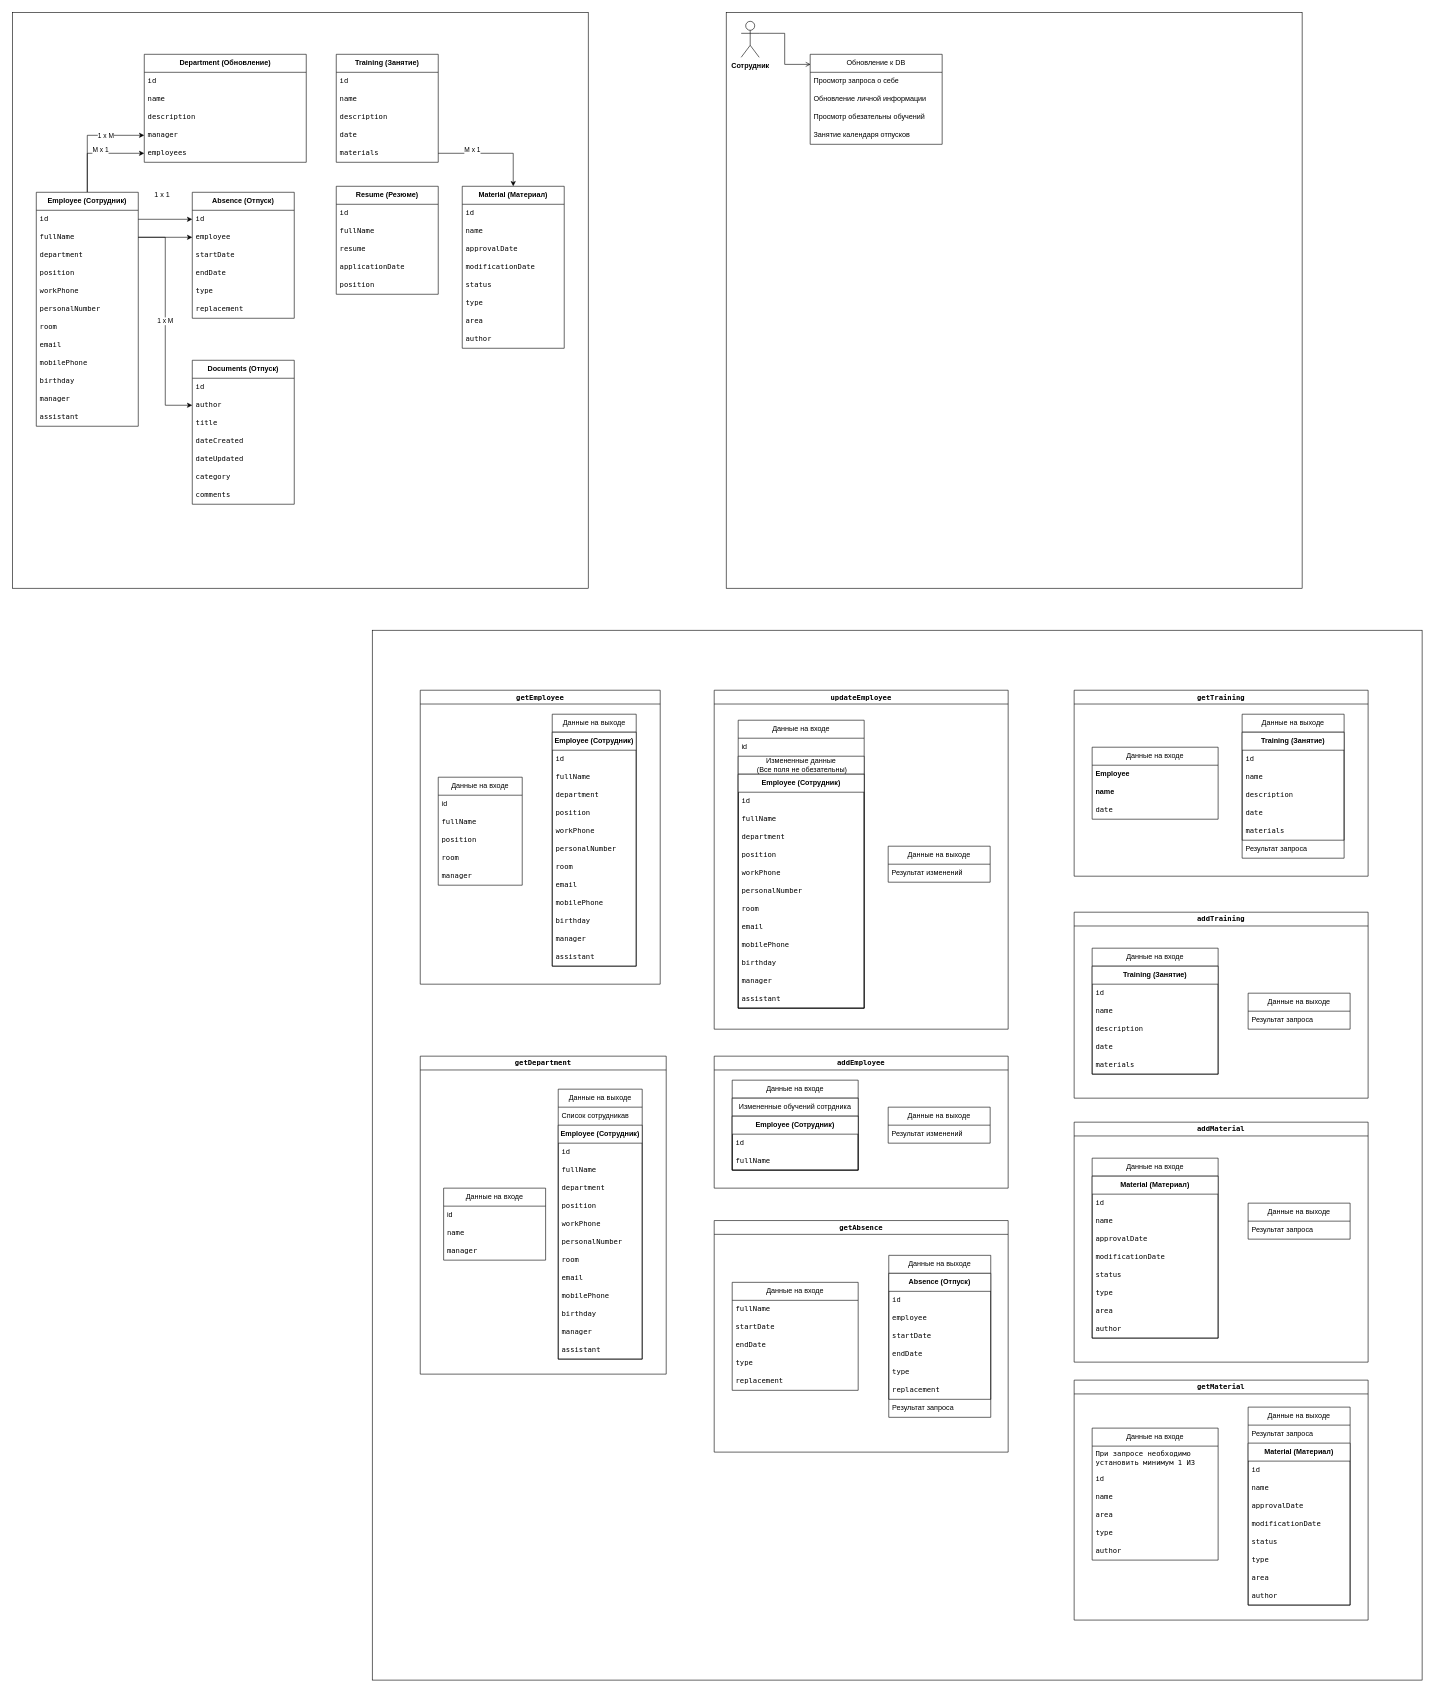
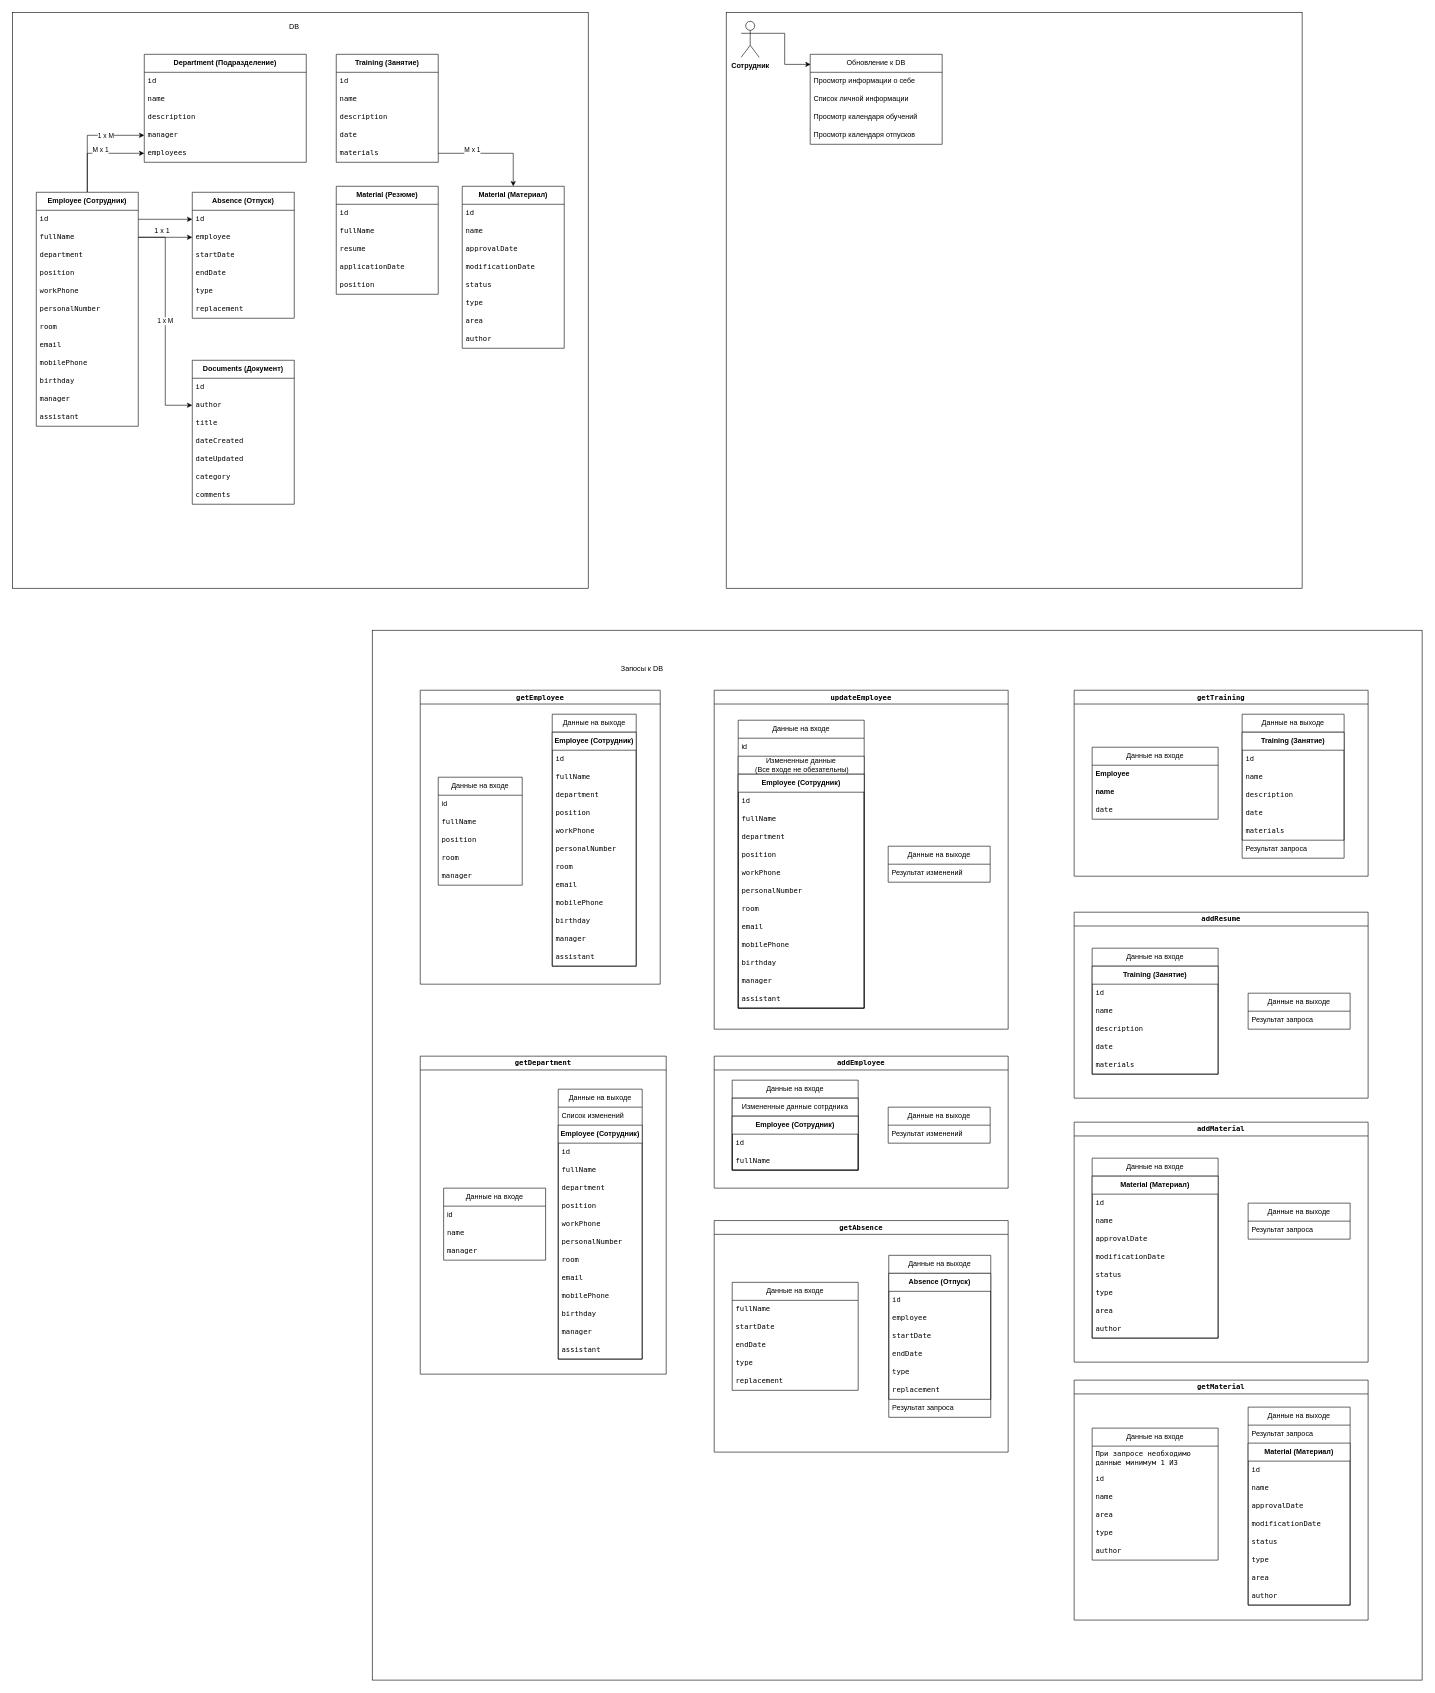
none -> (294, 27)
(225, 63) -> (225, 63)
(806, 64) -> (805, 64)
(857, 81) -> (864, 81)
(868, 99) -> (860, 99)
(870, 117) -> (866, 117)
(864, 135) -> (866, 135)
(162, 195) -> (162, 231)
(387, 195) -> (387, 195)
(243, 369) -> (243, 369)
none -> (642, 669)
(801, 765) -> (801, 765)
(1221, 920) -> (1221, 920)
(795, 1107) -> (795, 1107)
(597, 1116) -> (593, 1116)
(1156, 1458) -> (1156, 1458)
